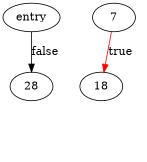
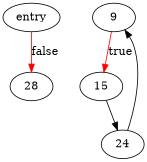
(114, 17) -> (114, 17)
(32, 48) -> (32, 48)
(101, 86) -> (101, 86)
none -> (123, 144)
